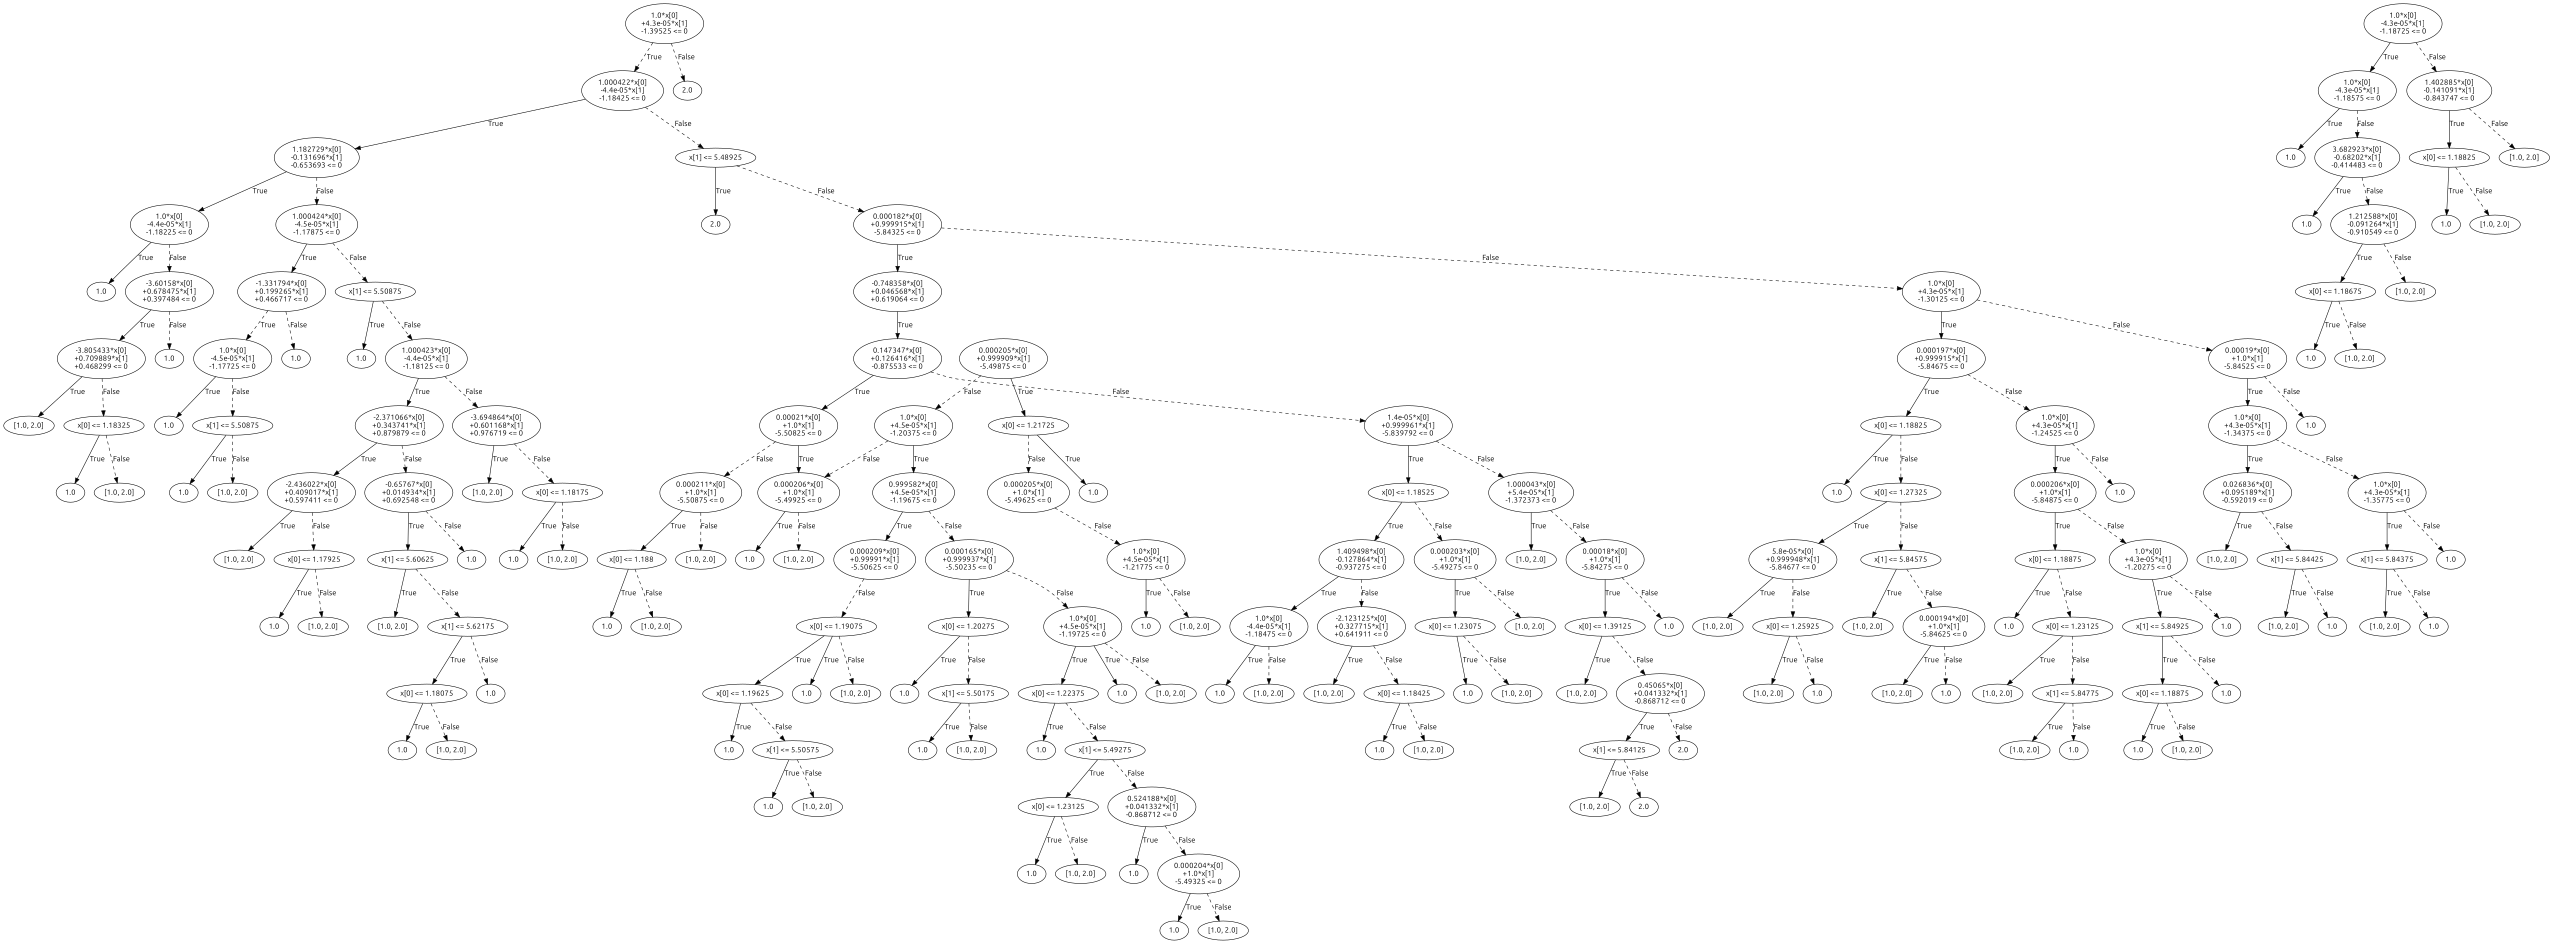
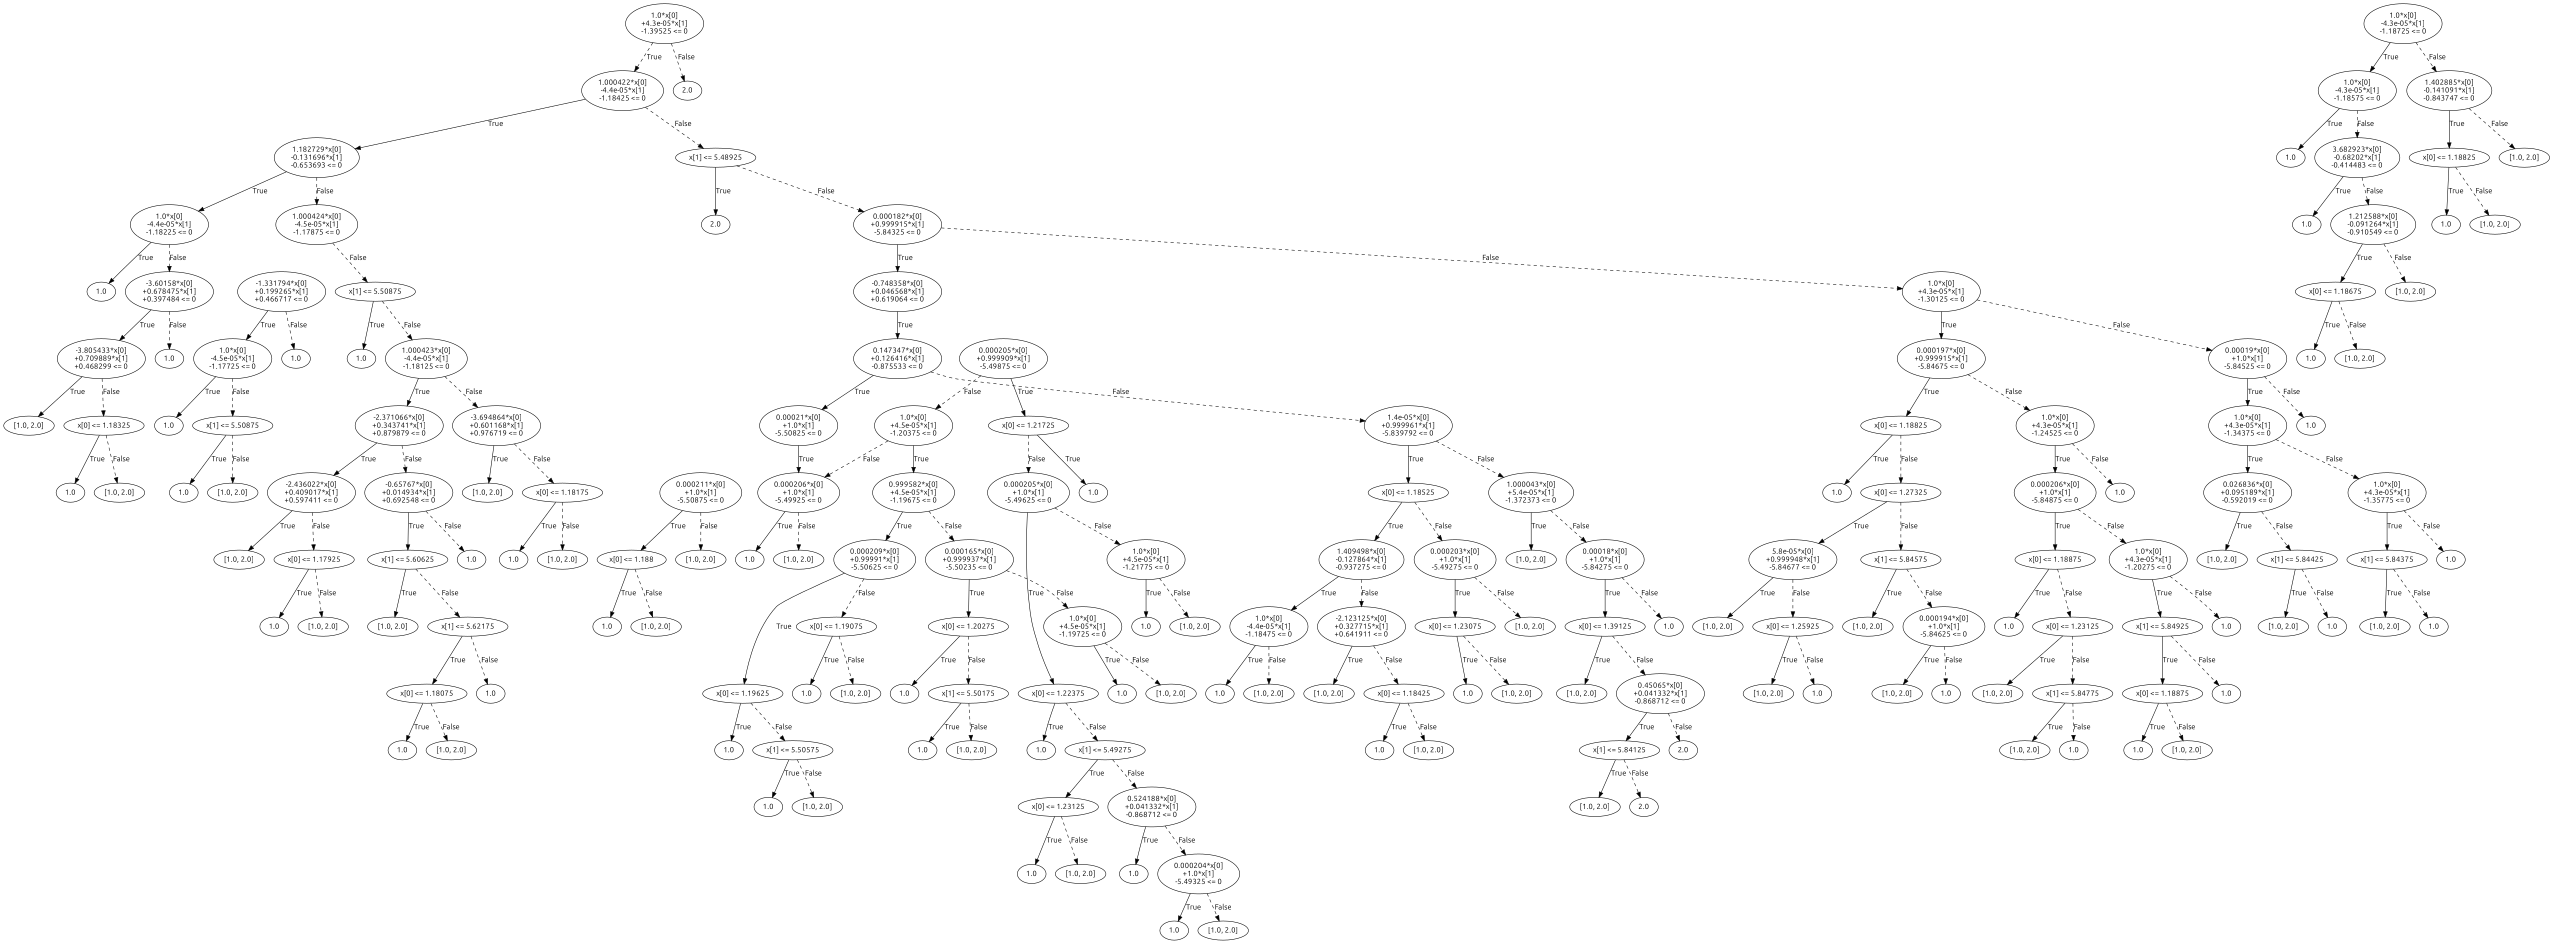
(301, 256) -> none
(259, 323) -> (259, 323)
(752, 458) -> none
(792, 659) -> (775, 608)
(1070, 663) -> (1029, 598)
